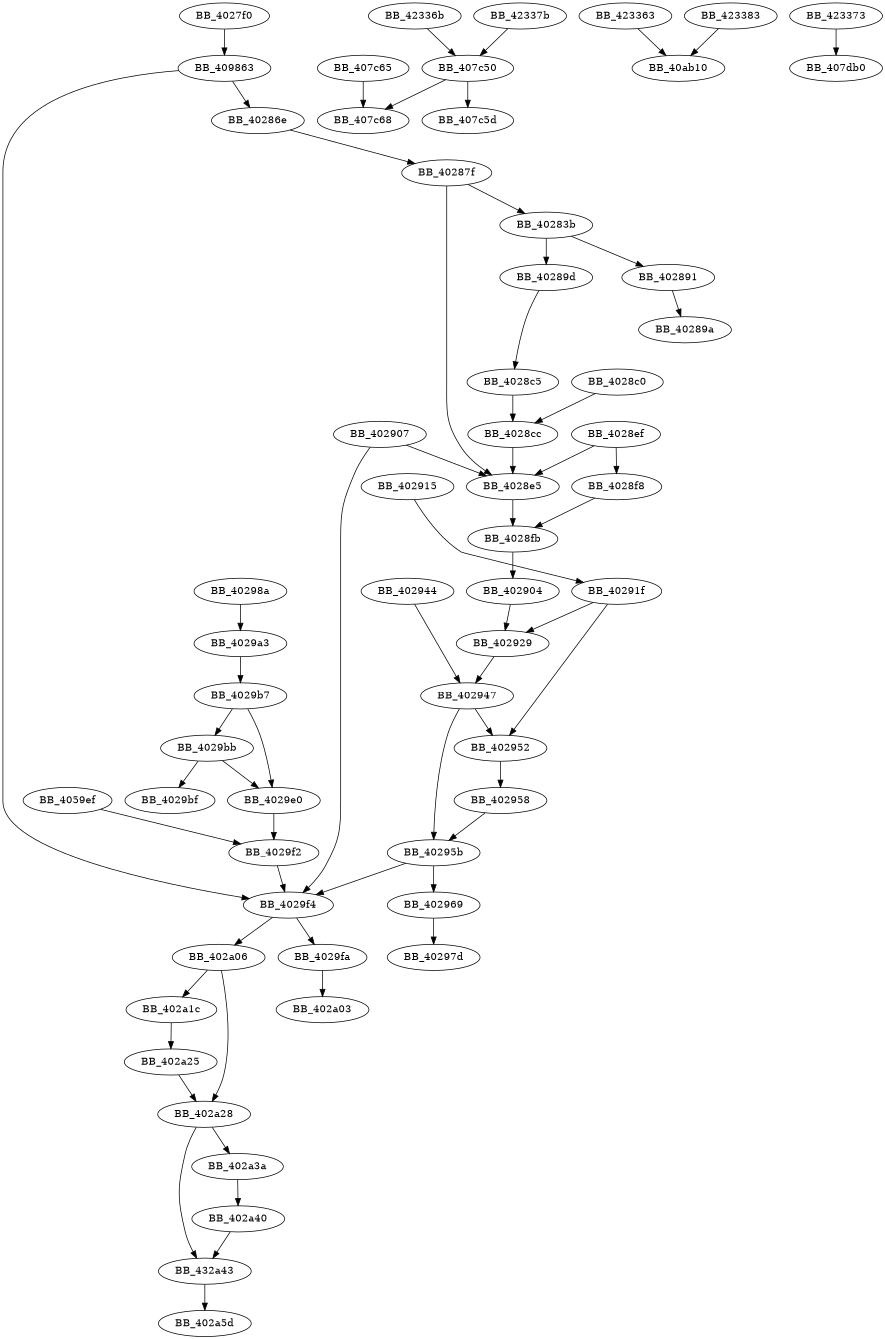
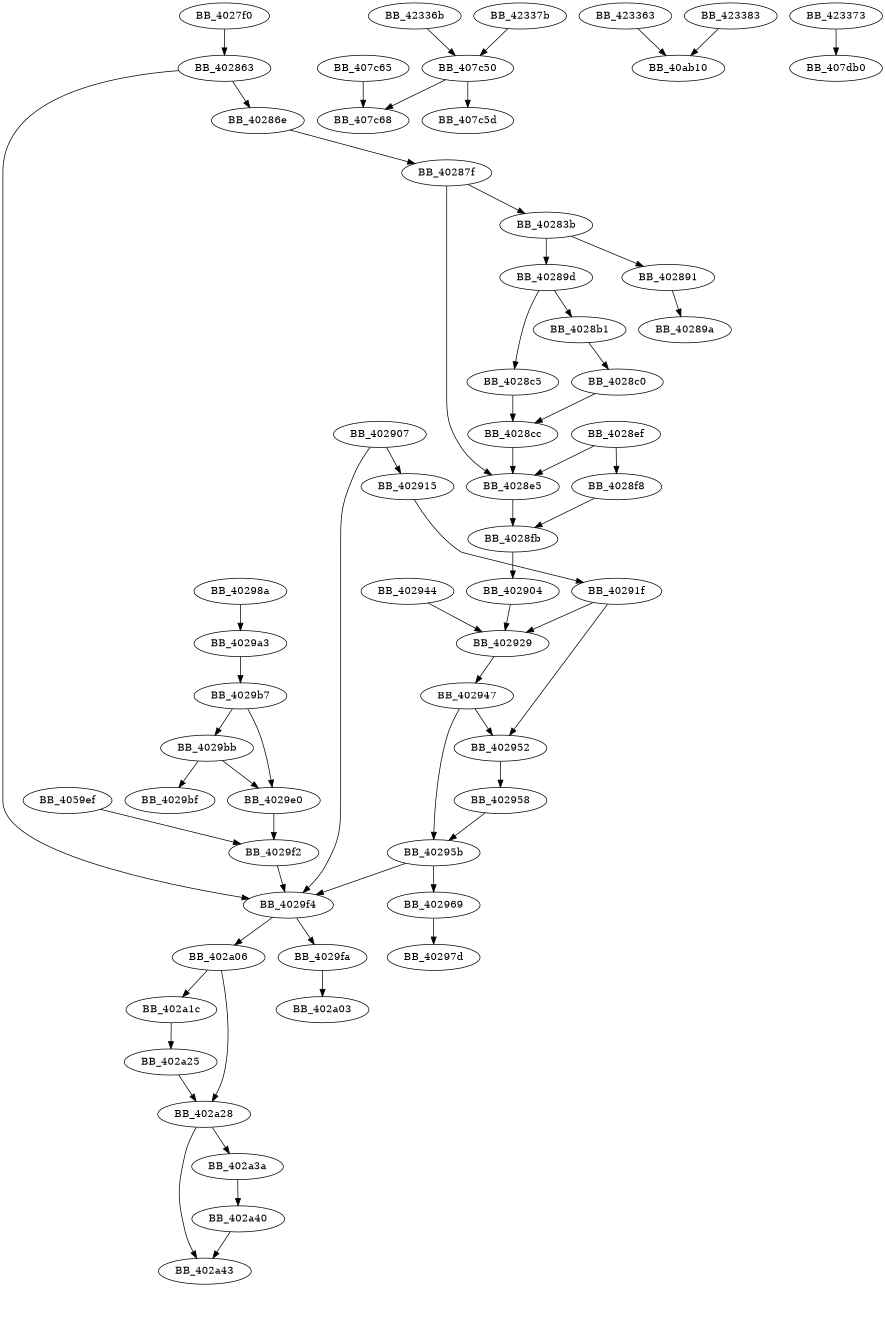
(224, 68) -> (224, 68)
none -> (580, 330)
(443, 459) -> (392, 457)
(435, 640) -> (452, 616)
(205, 1271) -> (205, 1271)
(205, 1323) -> none
